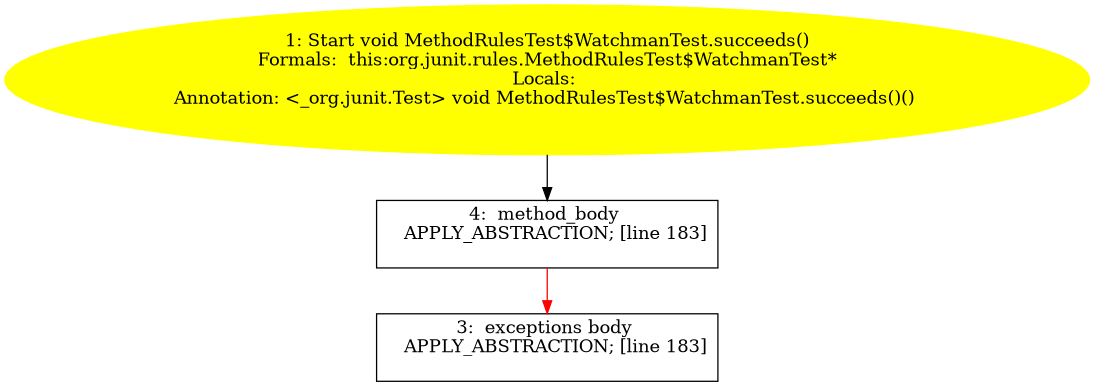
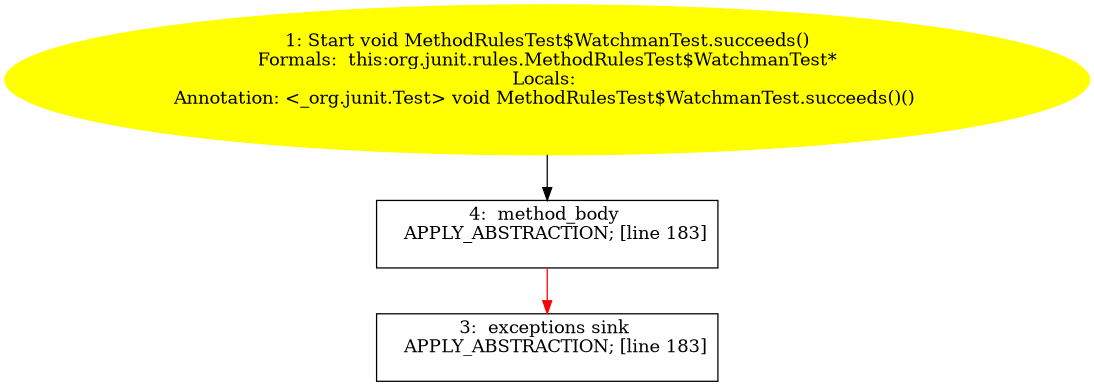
(547, 348) -> (547, 348)
